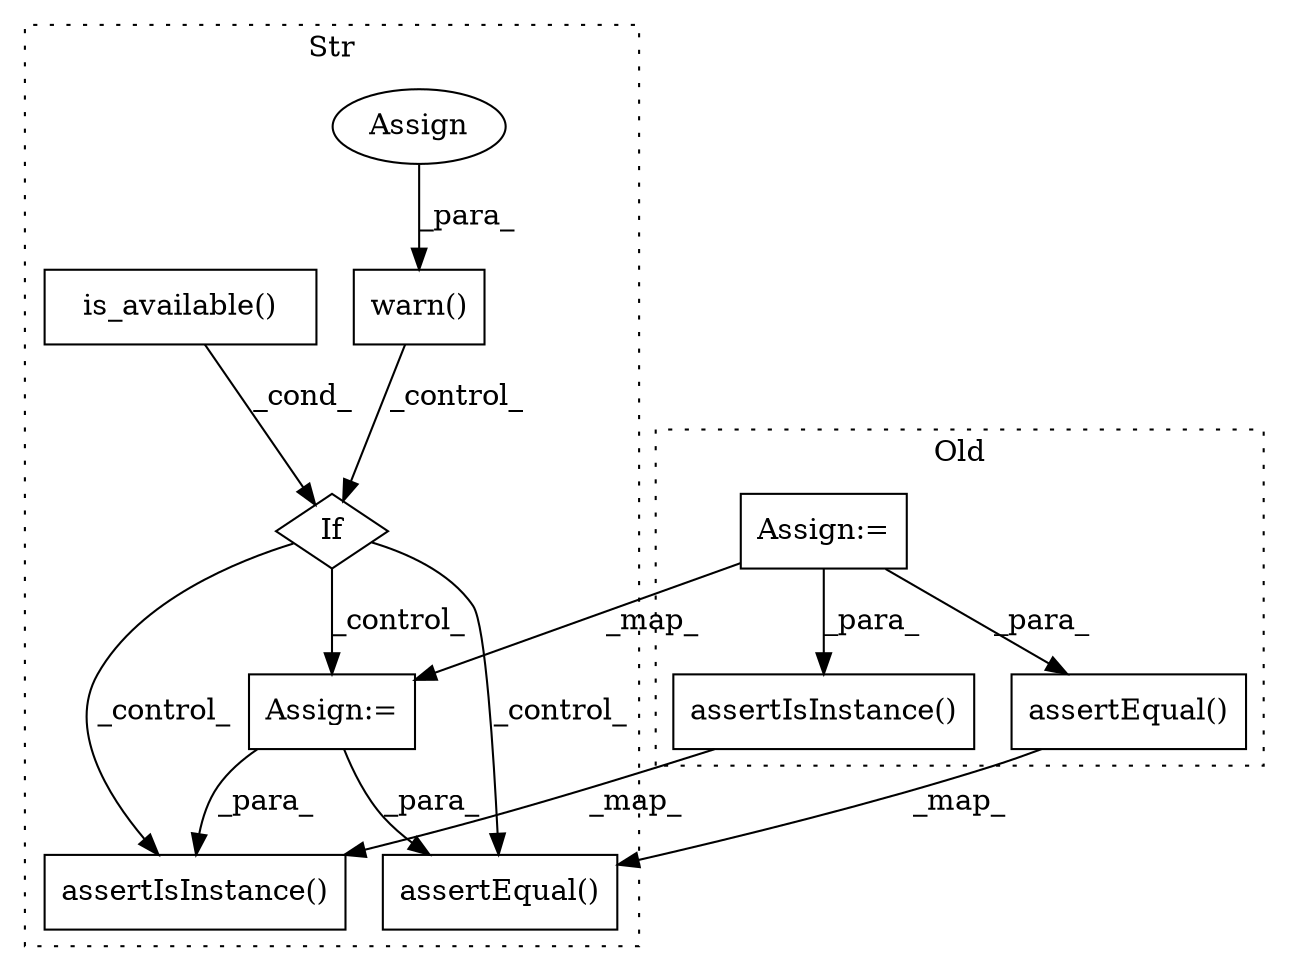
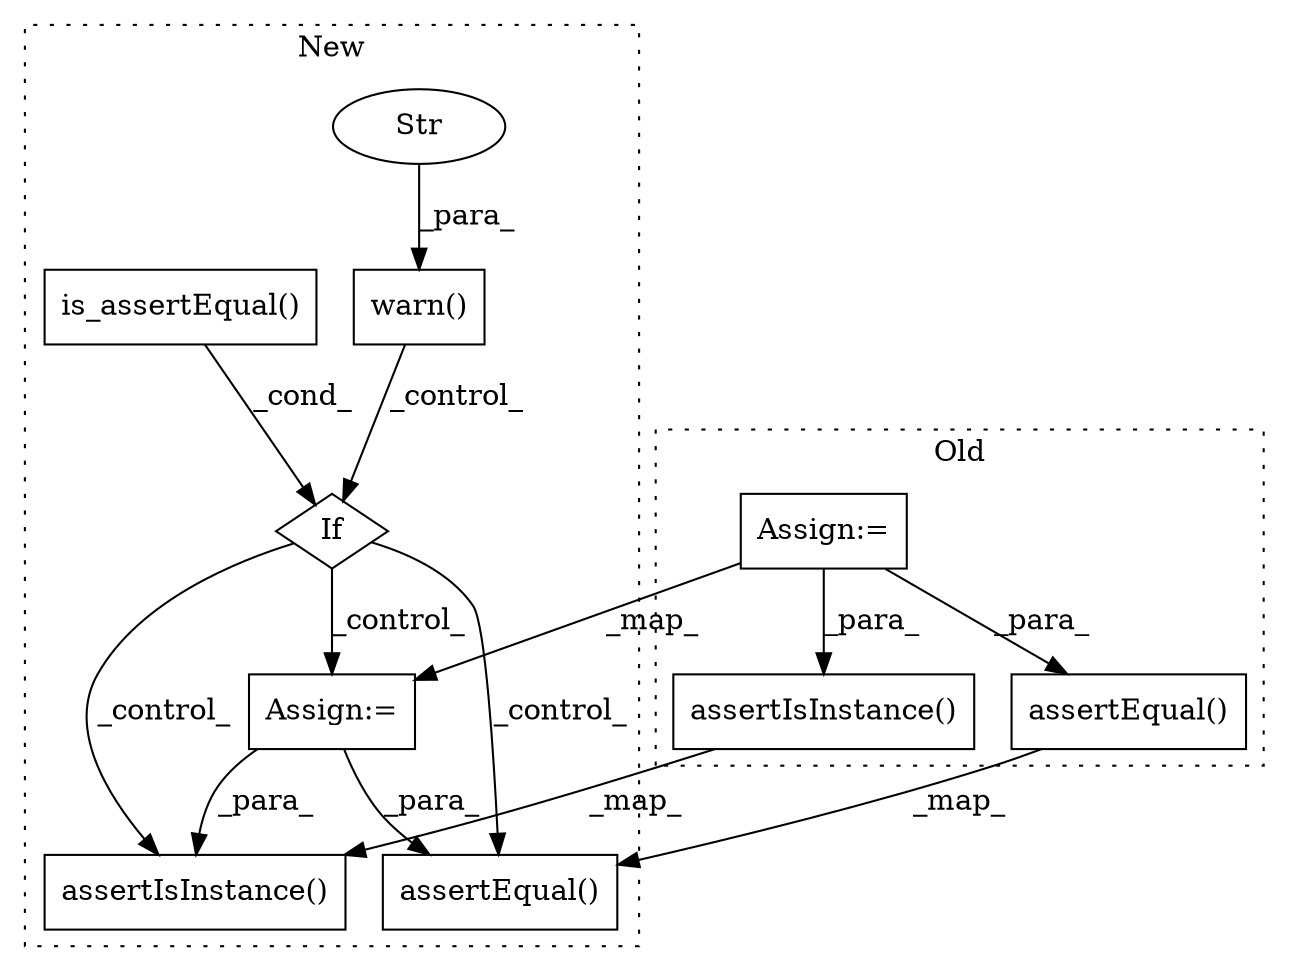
(332, 49) -> (332, 49)
(419, 127) -> (419, 127)
(181, 307) -> (181, 307)
